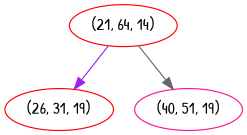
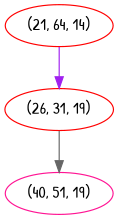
(152, 63) -> (59, 146)
